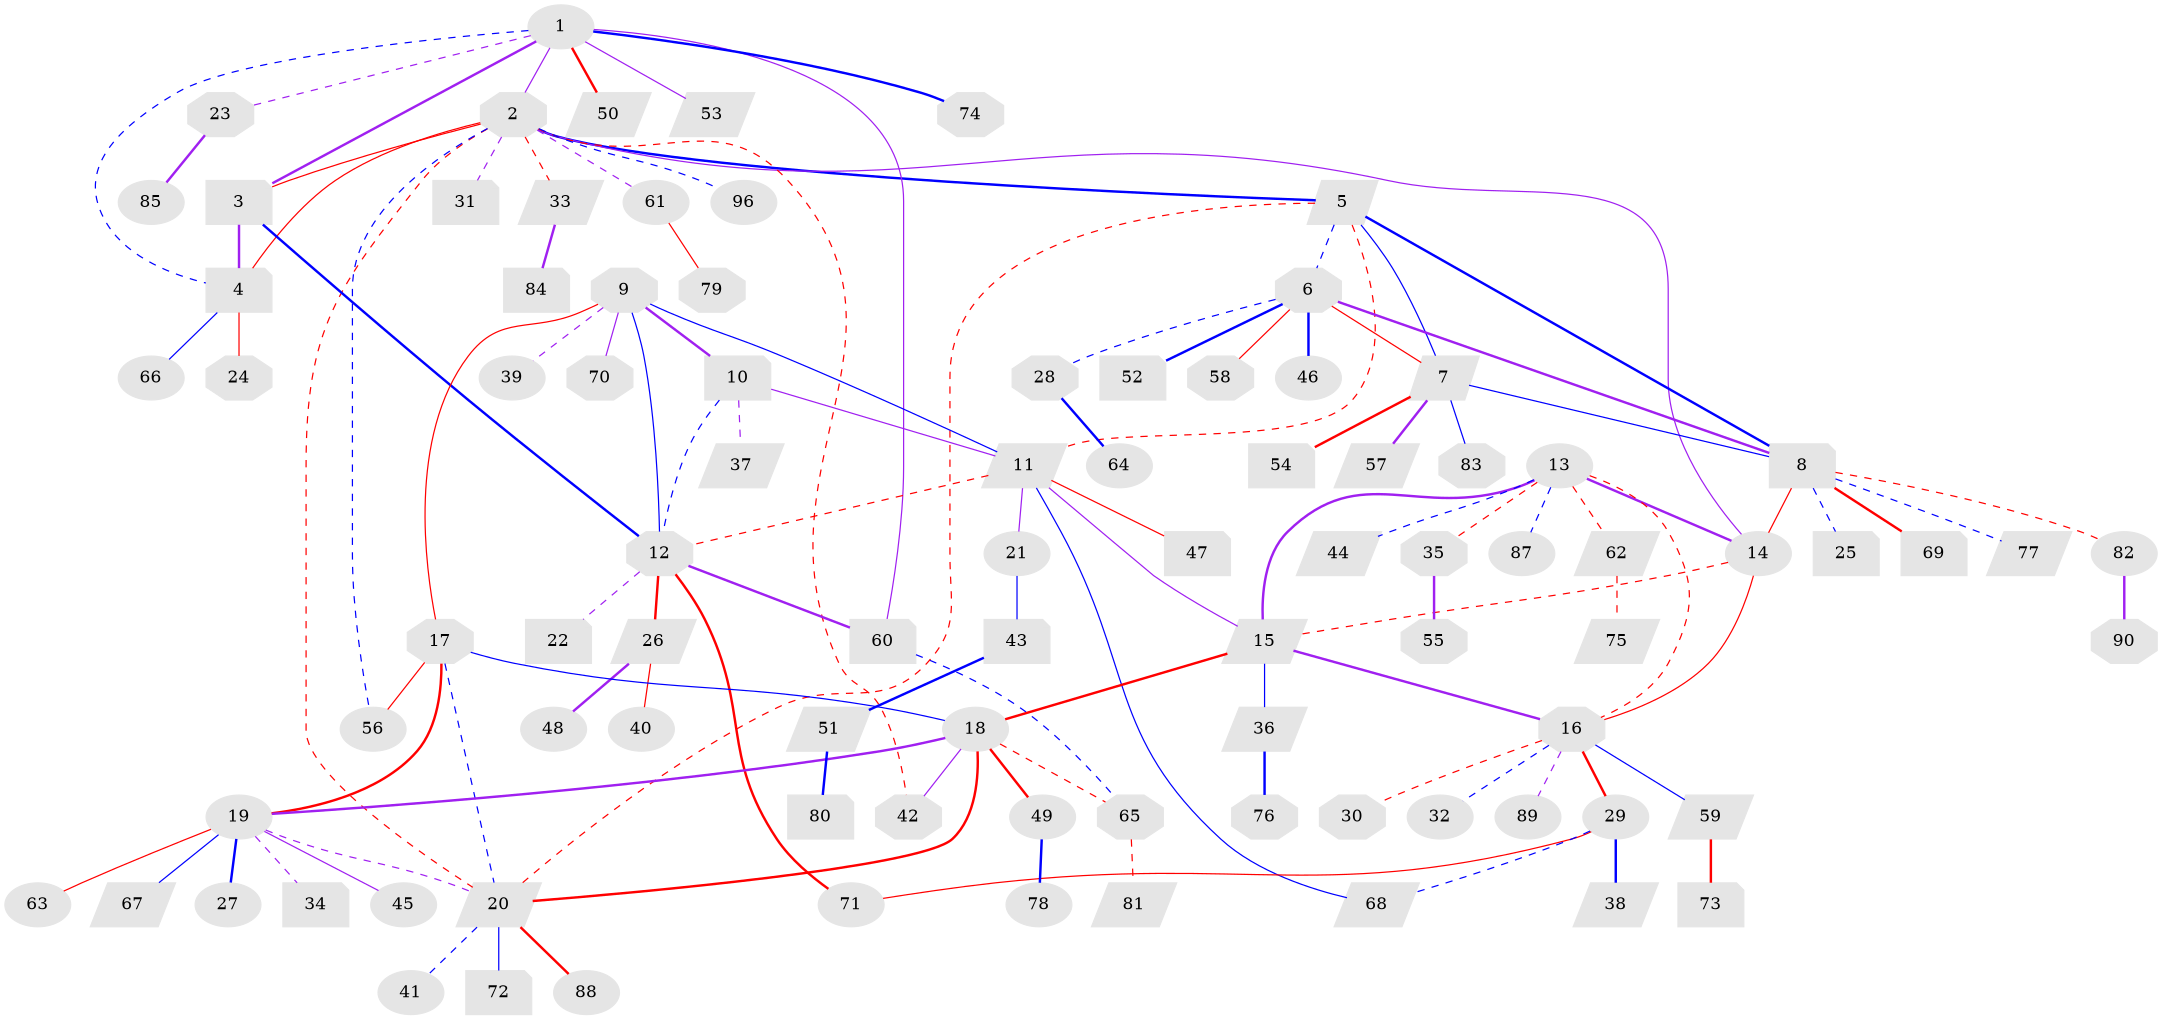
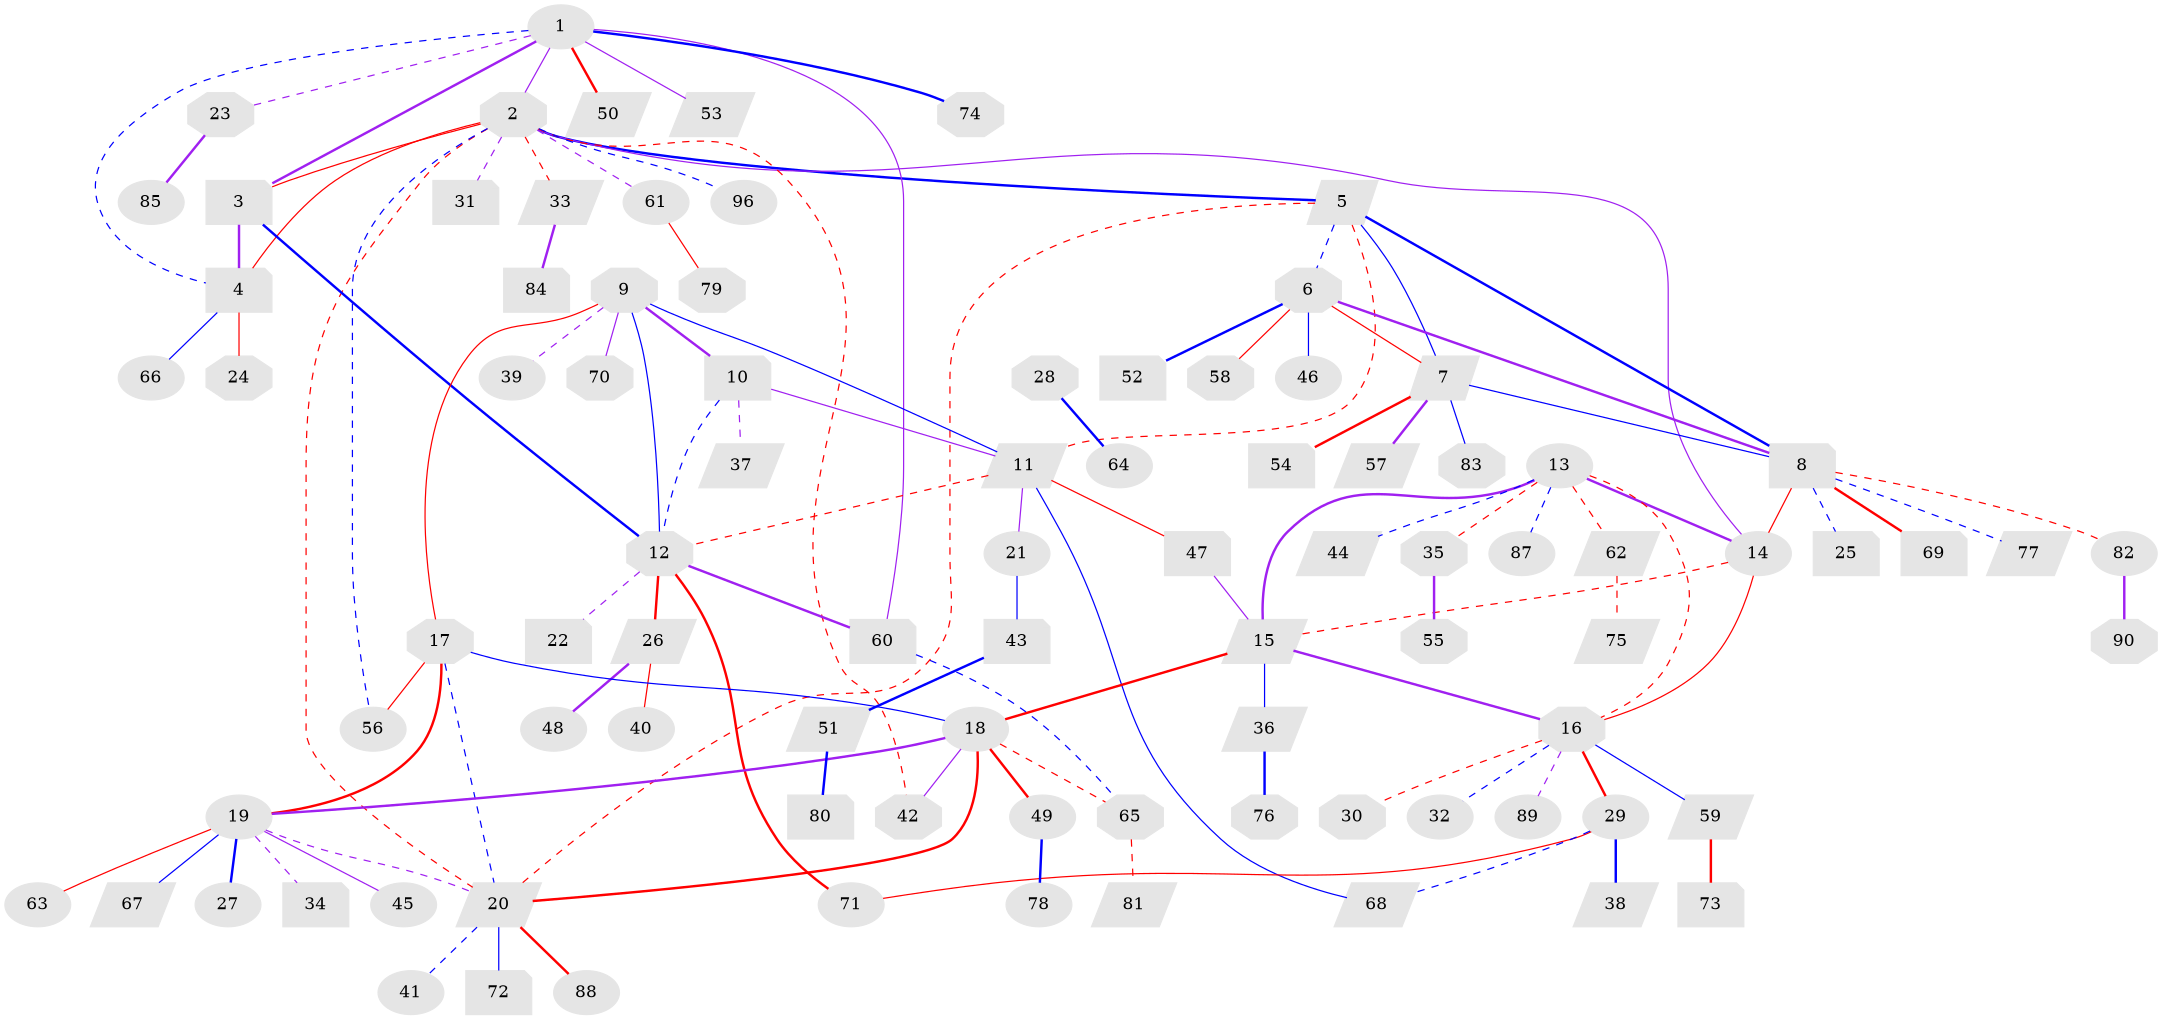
(1172, 328) -> none
(1308, 334) -> (1308, 334)
(1139, 563) -> (1231, 598)
